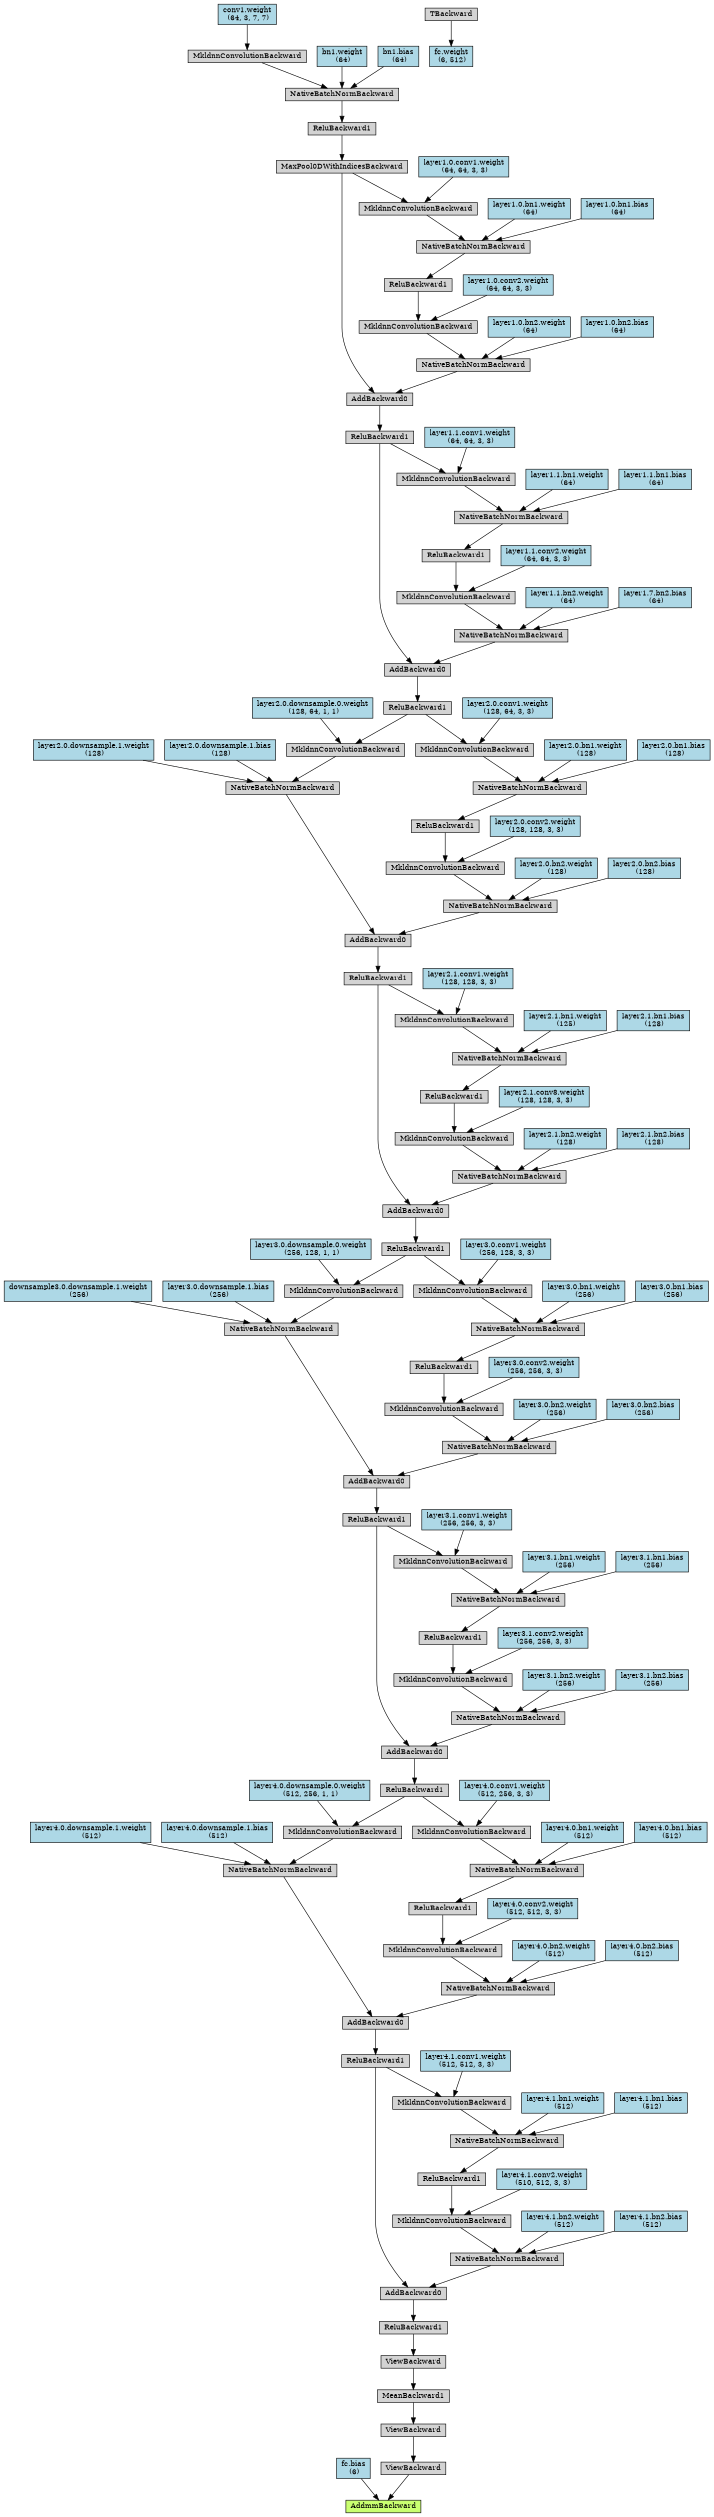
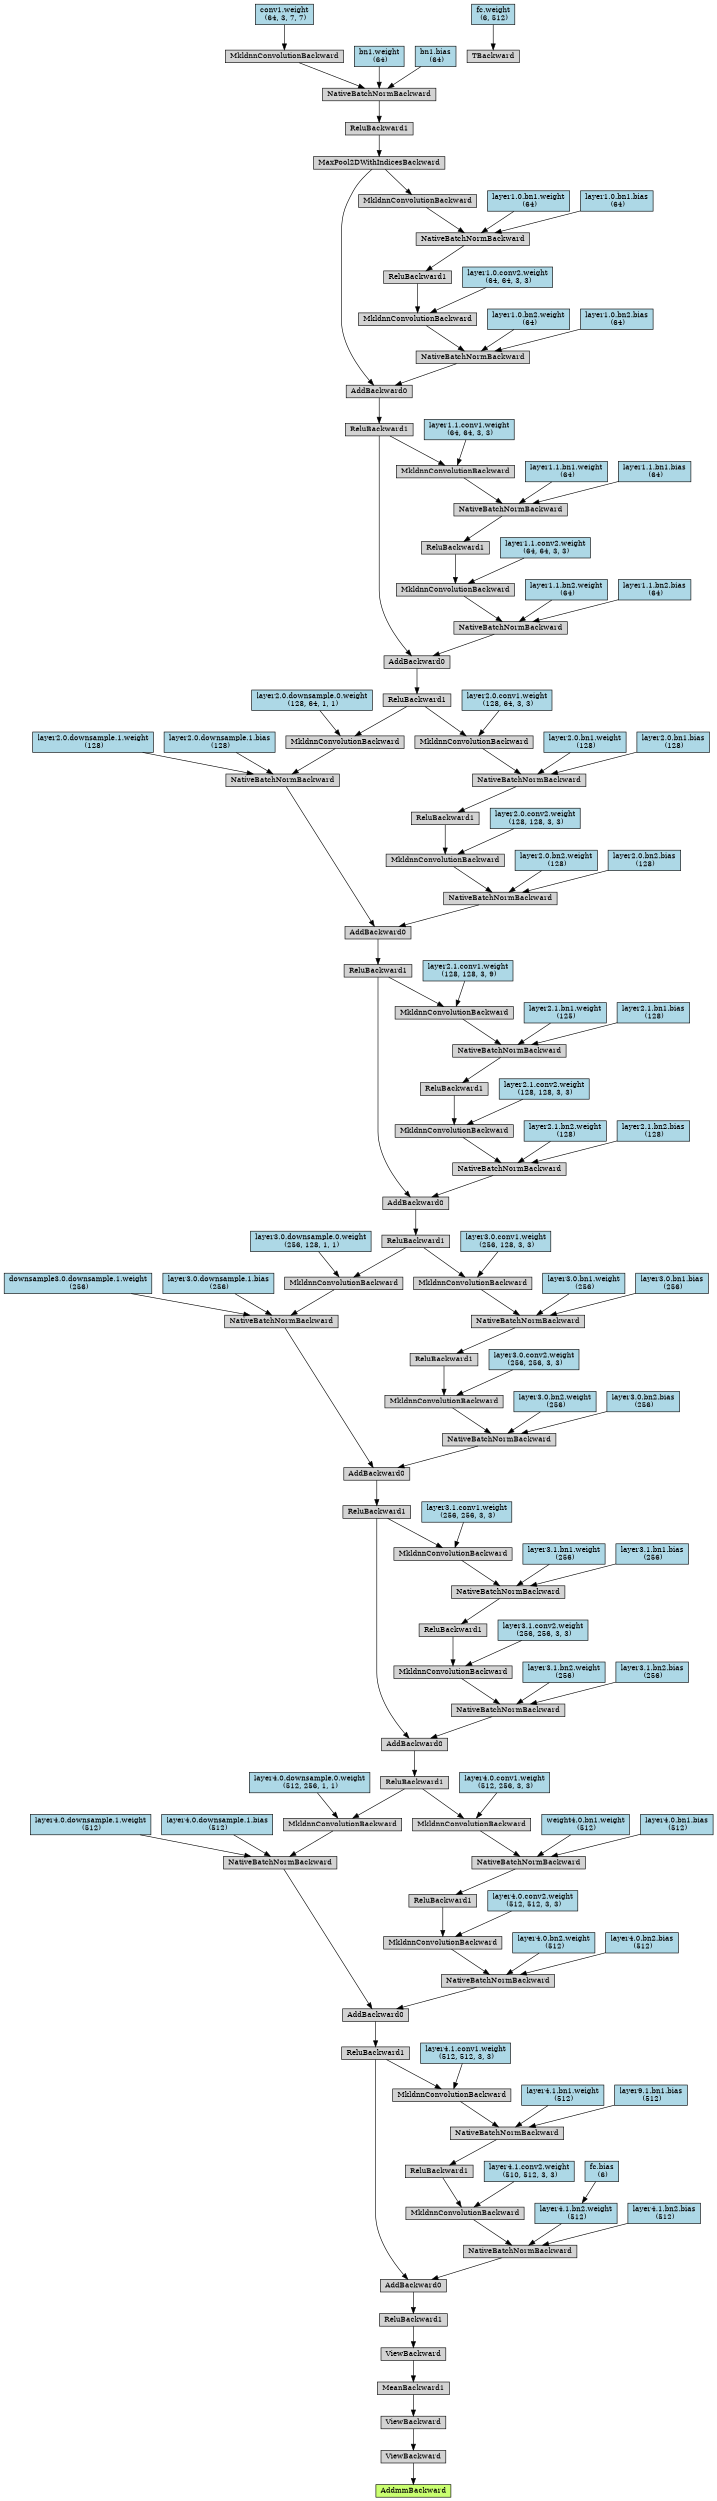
(451, 30) -> (493, 34)
(342, 167) -> (379, 163)
(464, 167) -> none
(655, 598) -> (655, 590)
(468, 979) -> (468, 971)
(544, 1097) -> (544, 1089)
(583, 1832) -> (586, 1825)
(651, 2103) -> (651, 2095)
(368, 2487) -> (591, 2190)
